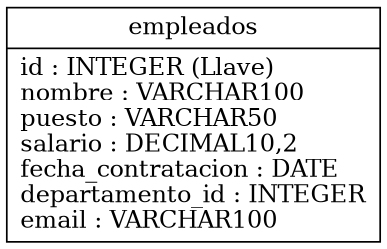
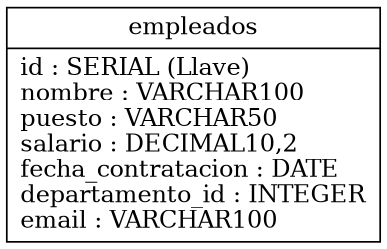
(148, 68) -> (136, 68)
